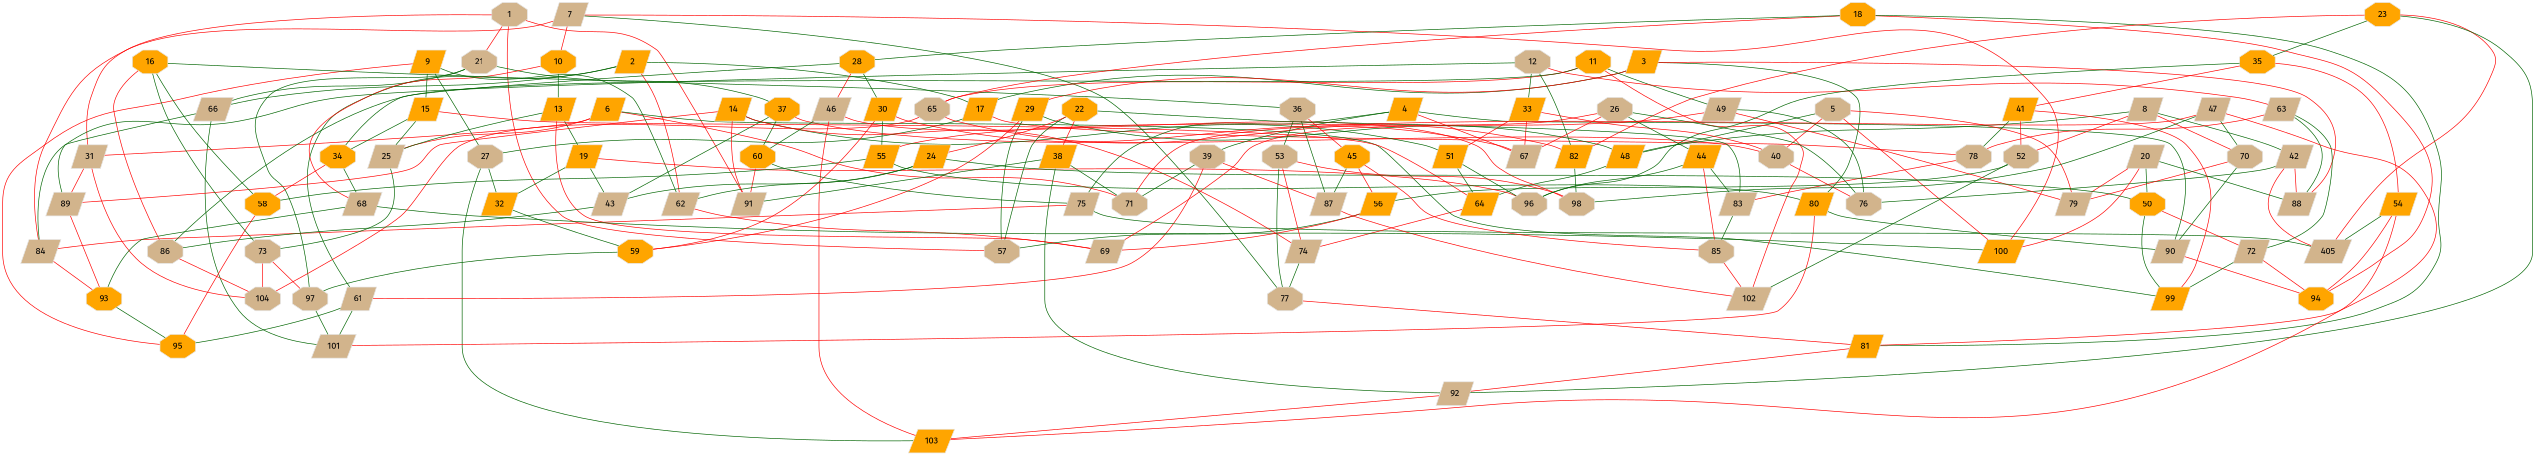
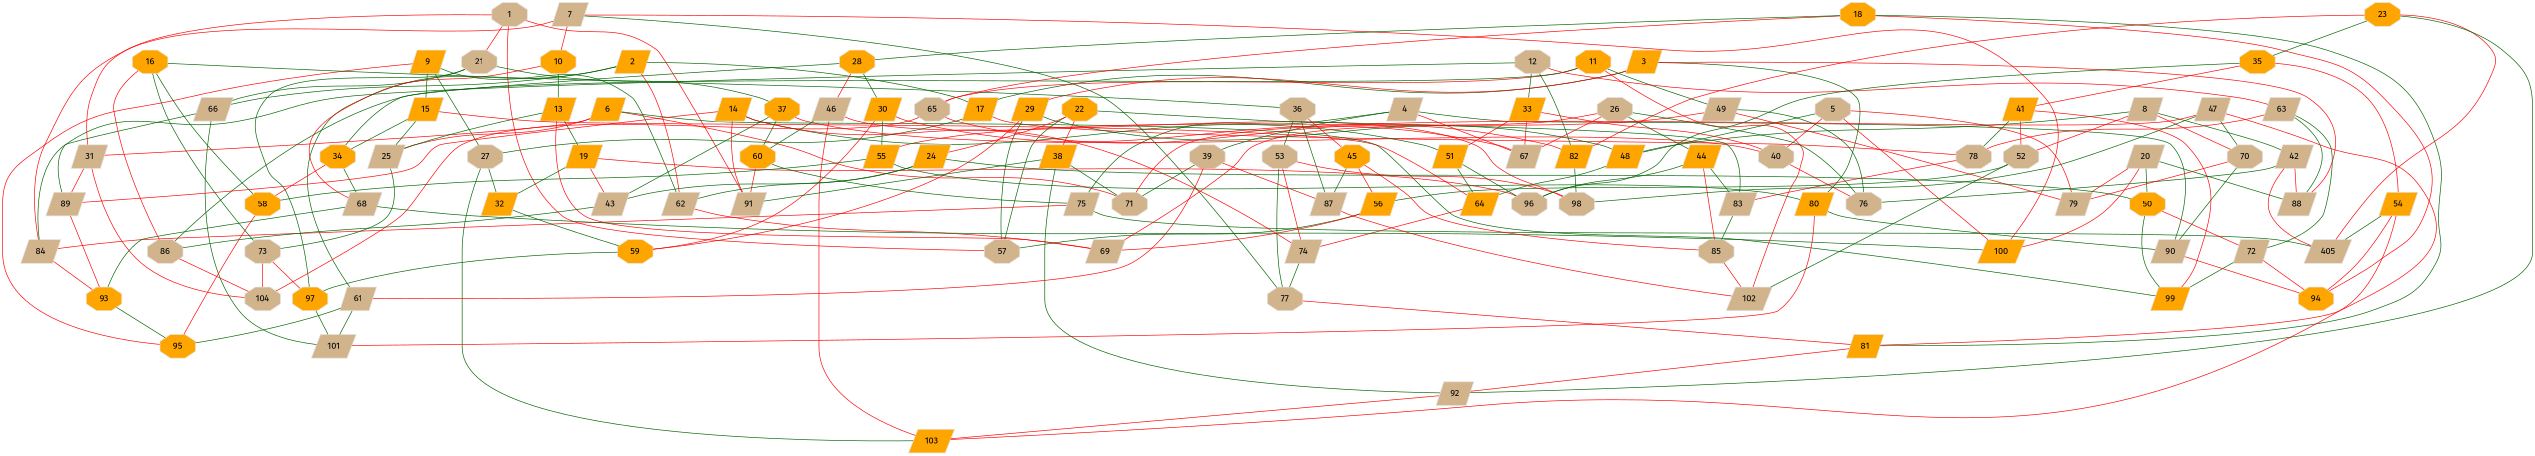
(1405, 109) -> (1405, 109)
(598, 182) -> (598, 182)
(310, 299) -> (310, 299)
